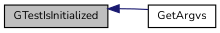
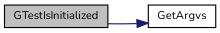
(134, 9) -> (122, 24)
